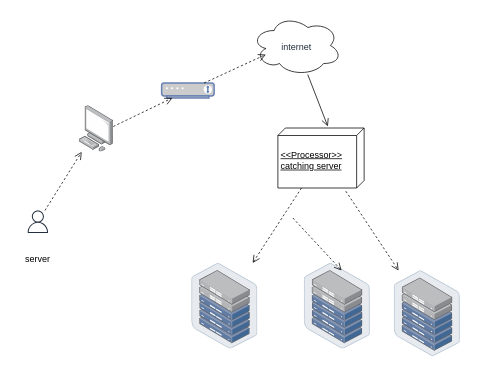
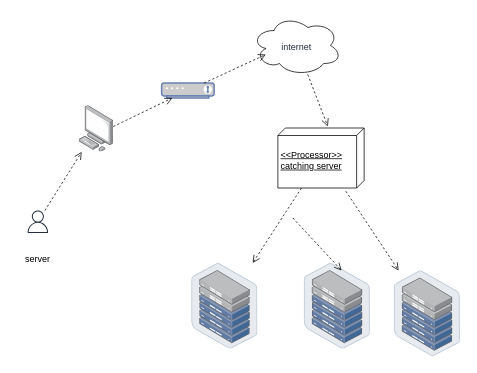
(318, 100) -> (318, 100)
